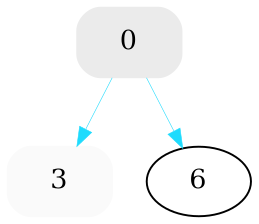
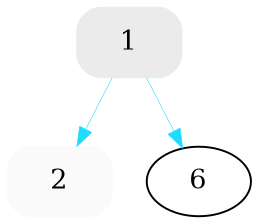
(129, 42) -> (129, 42)
(60, 181) -> (60, 181)
